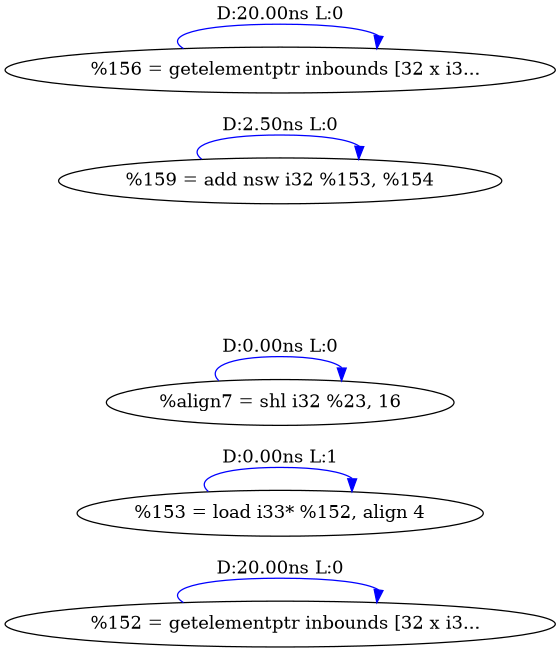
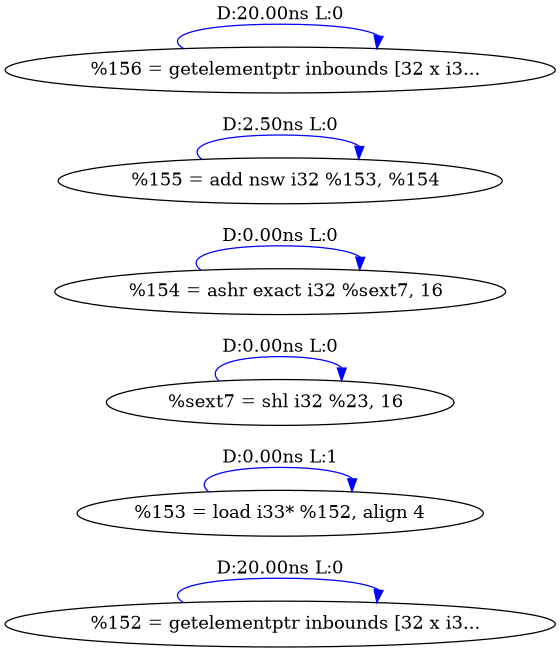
(280, 181) -> (280, 181)
none -> (280, 292)
(280, 402) -> (280, 402)
